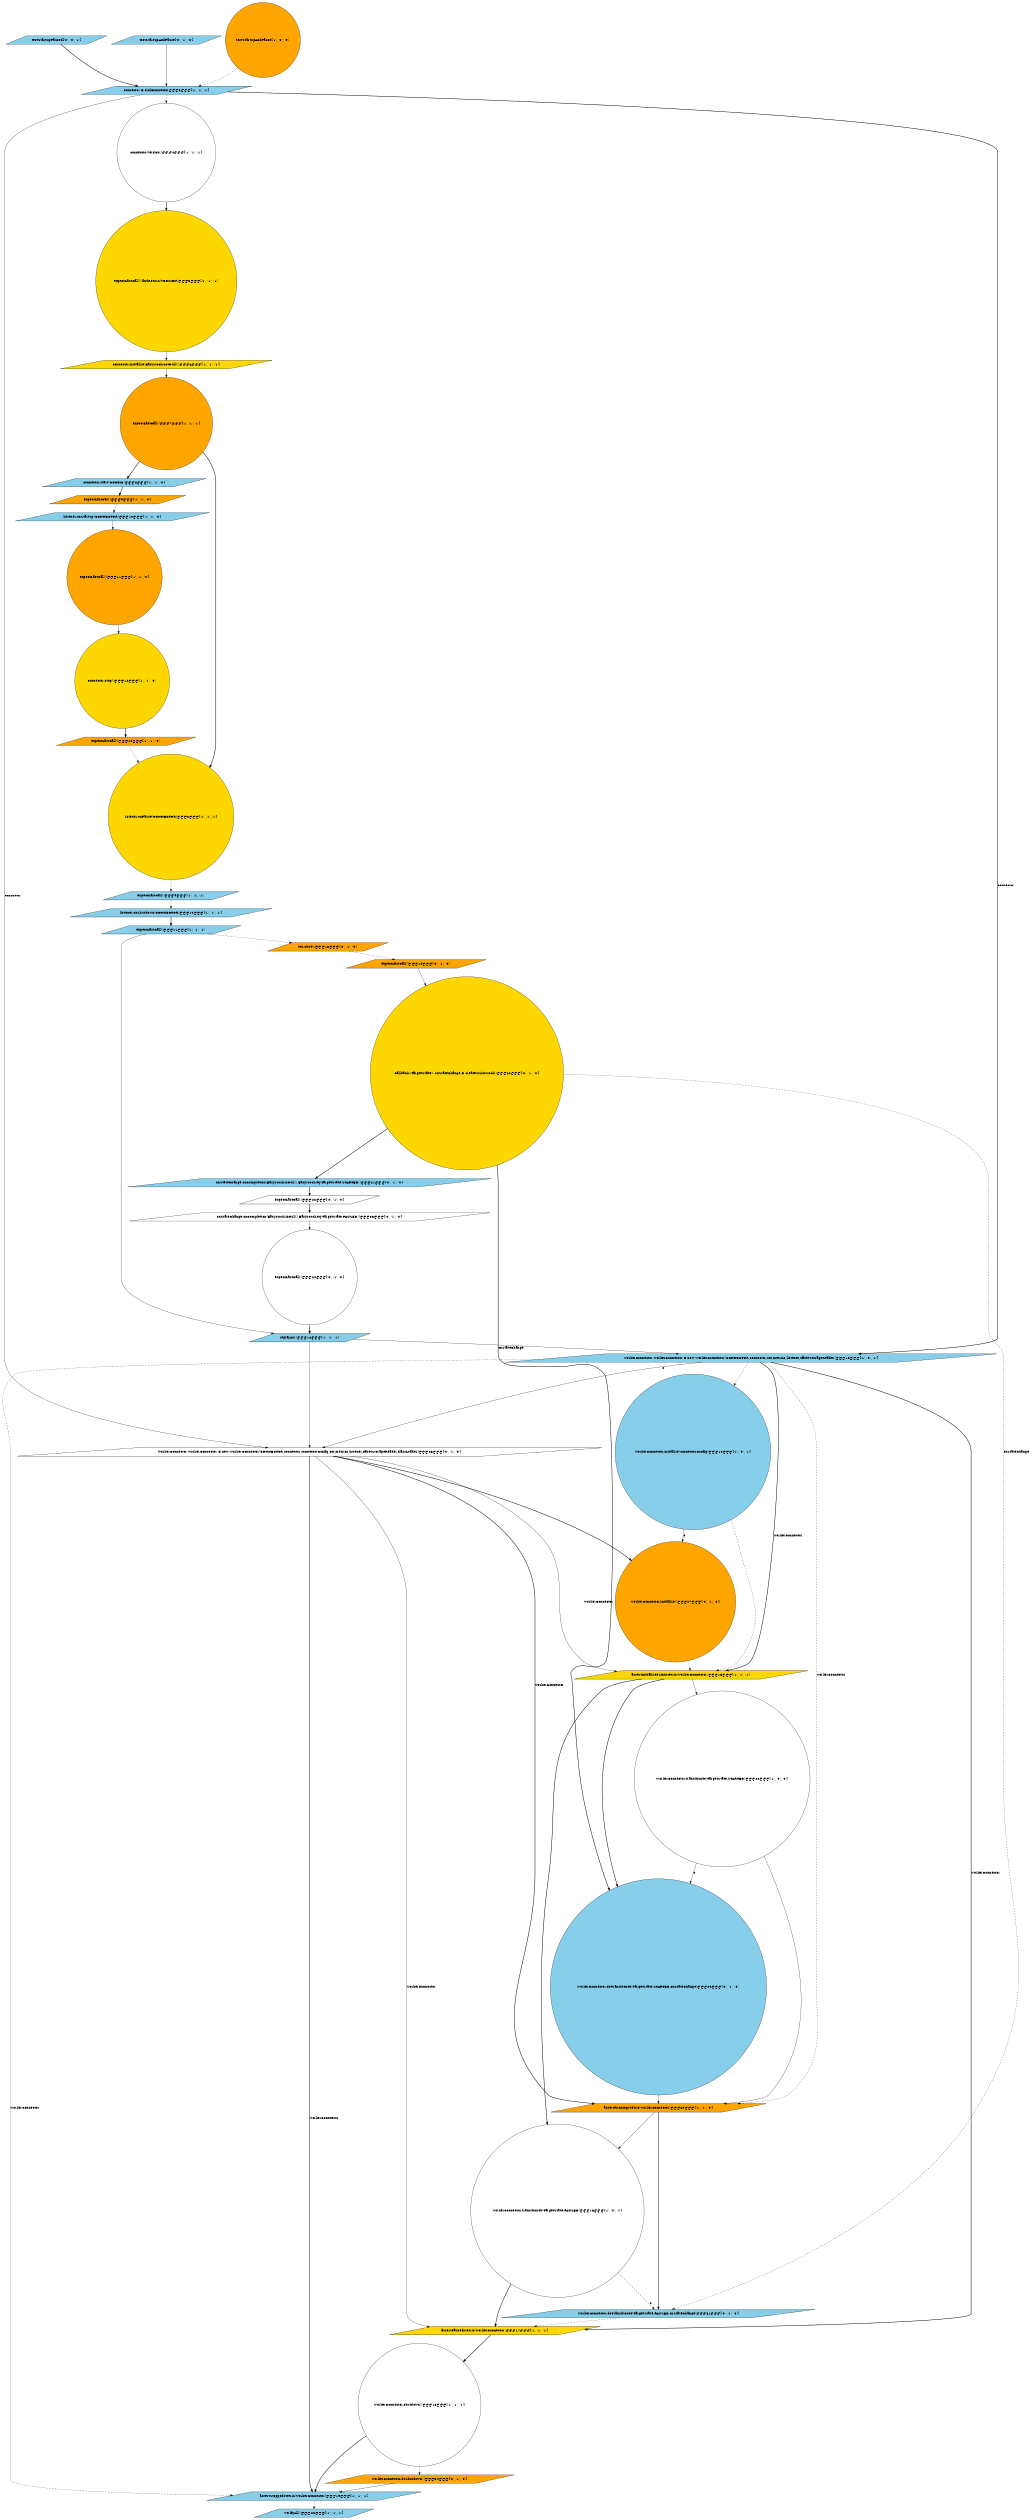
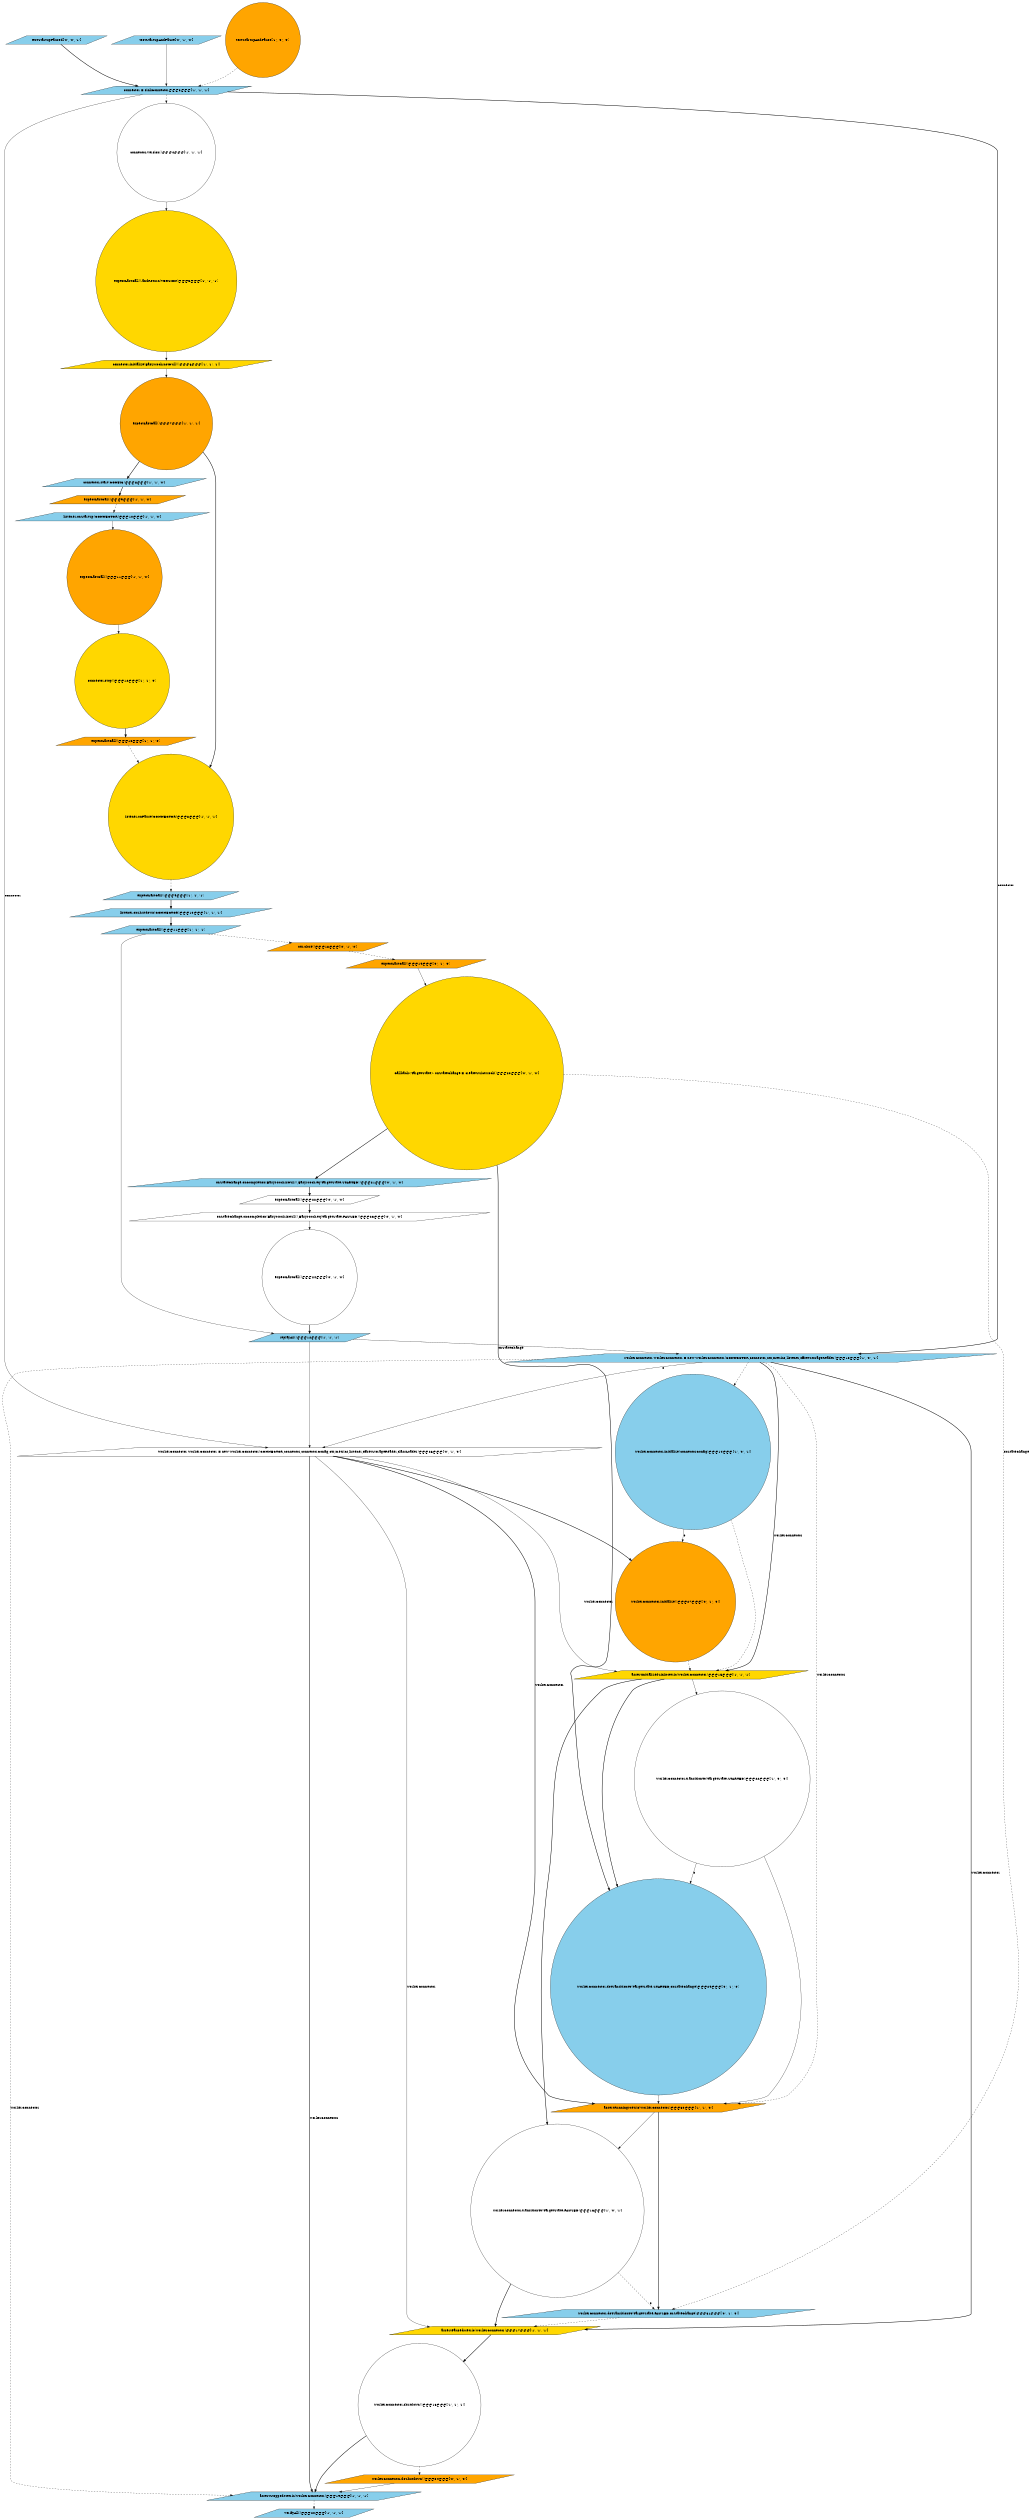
(166, 205) -> (166, 205)
(171, 903) -> (171, 903)
